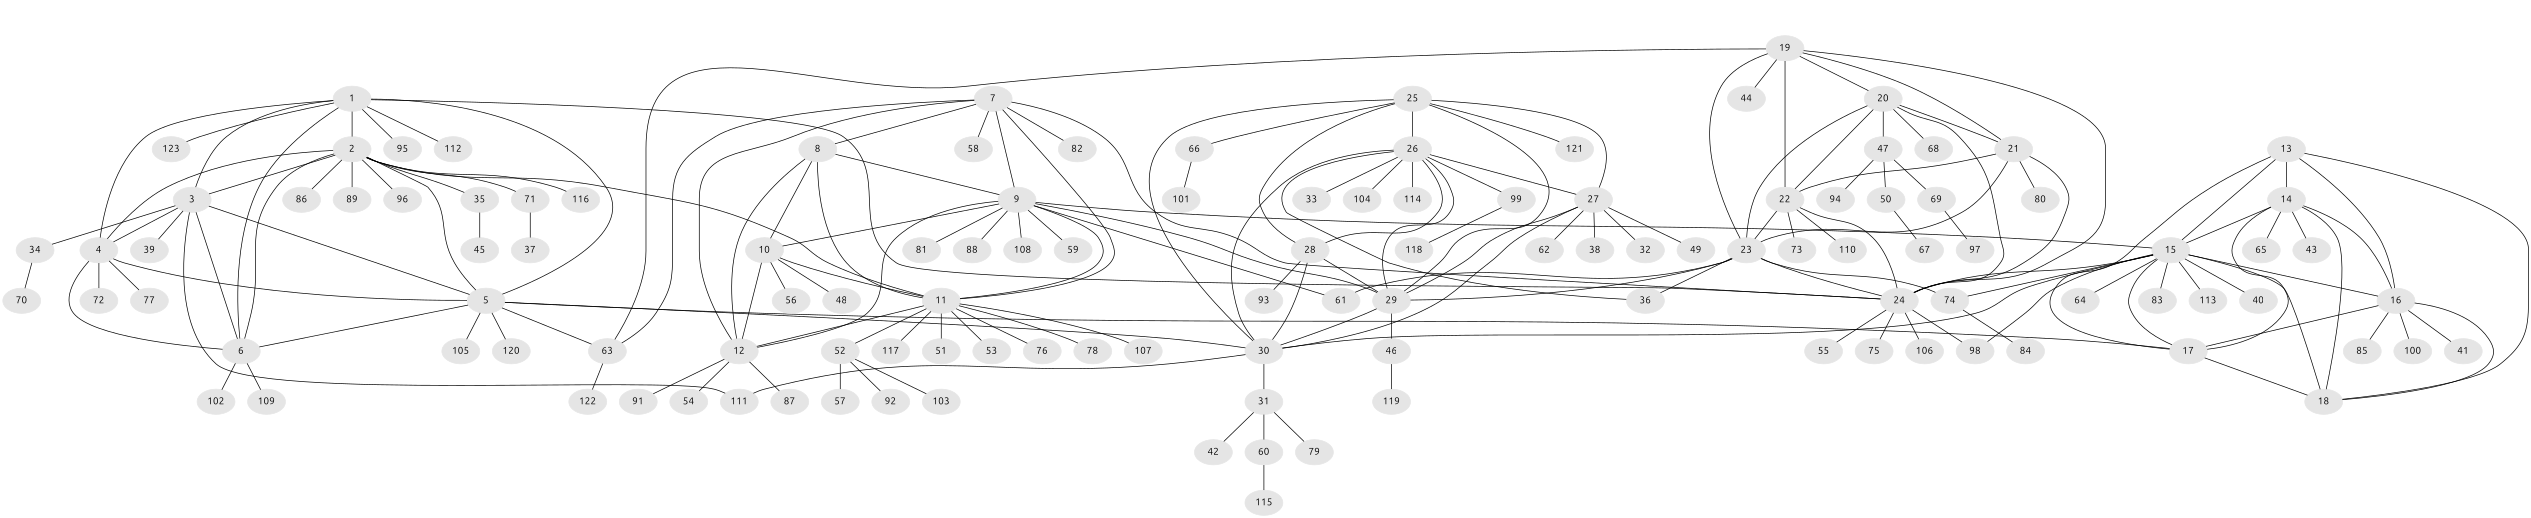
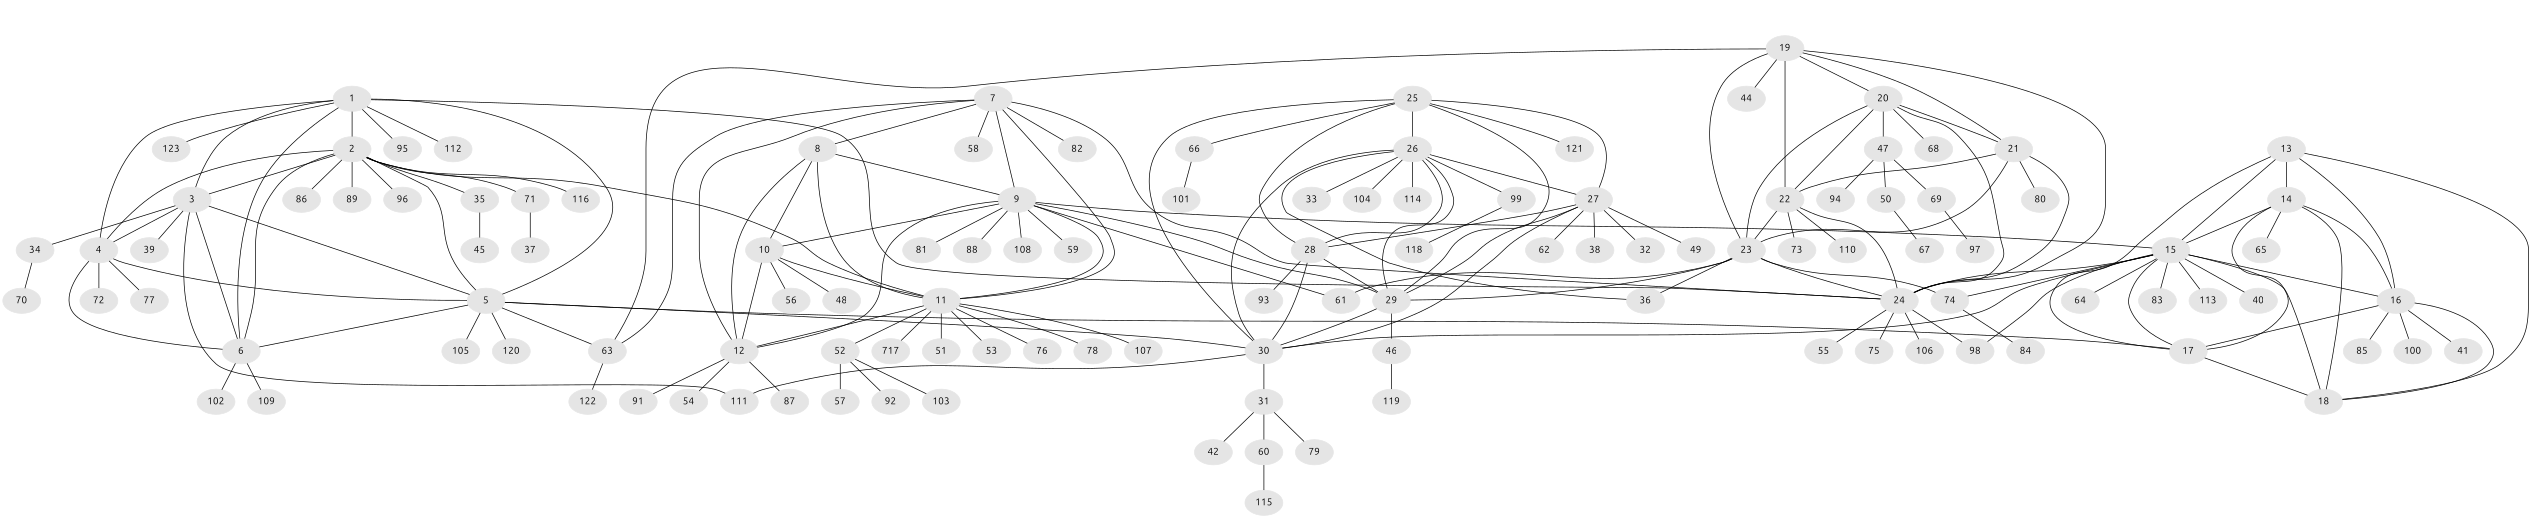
none -> (1446, 228)
(2312, 250) -> none
(891, 351) -> (891, 351)
